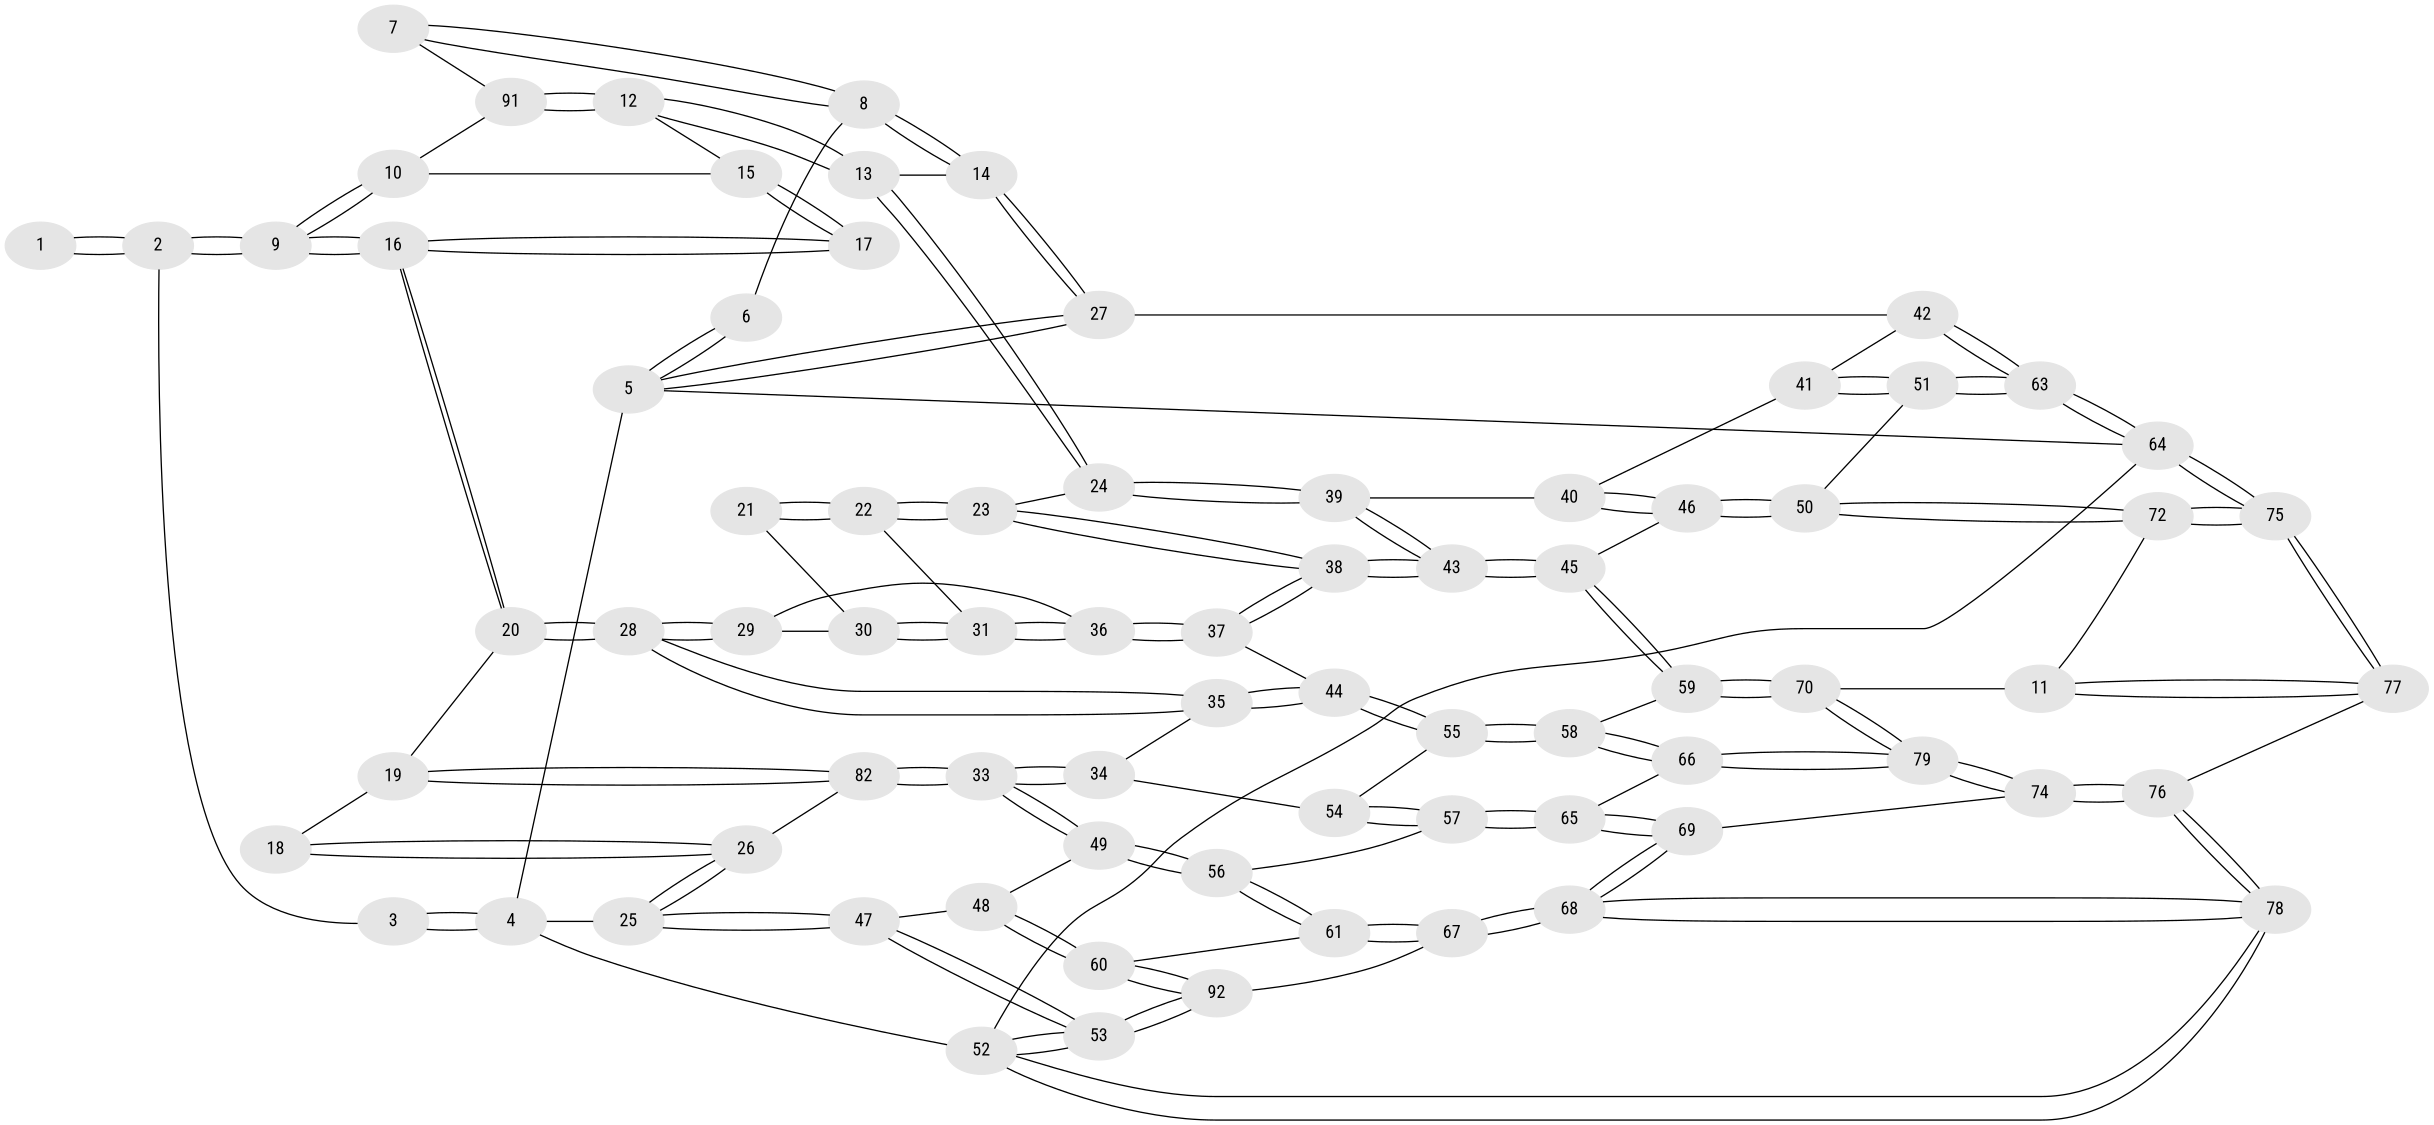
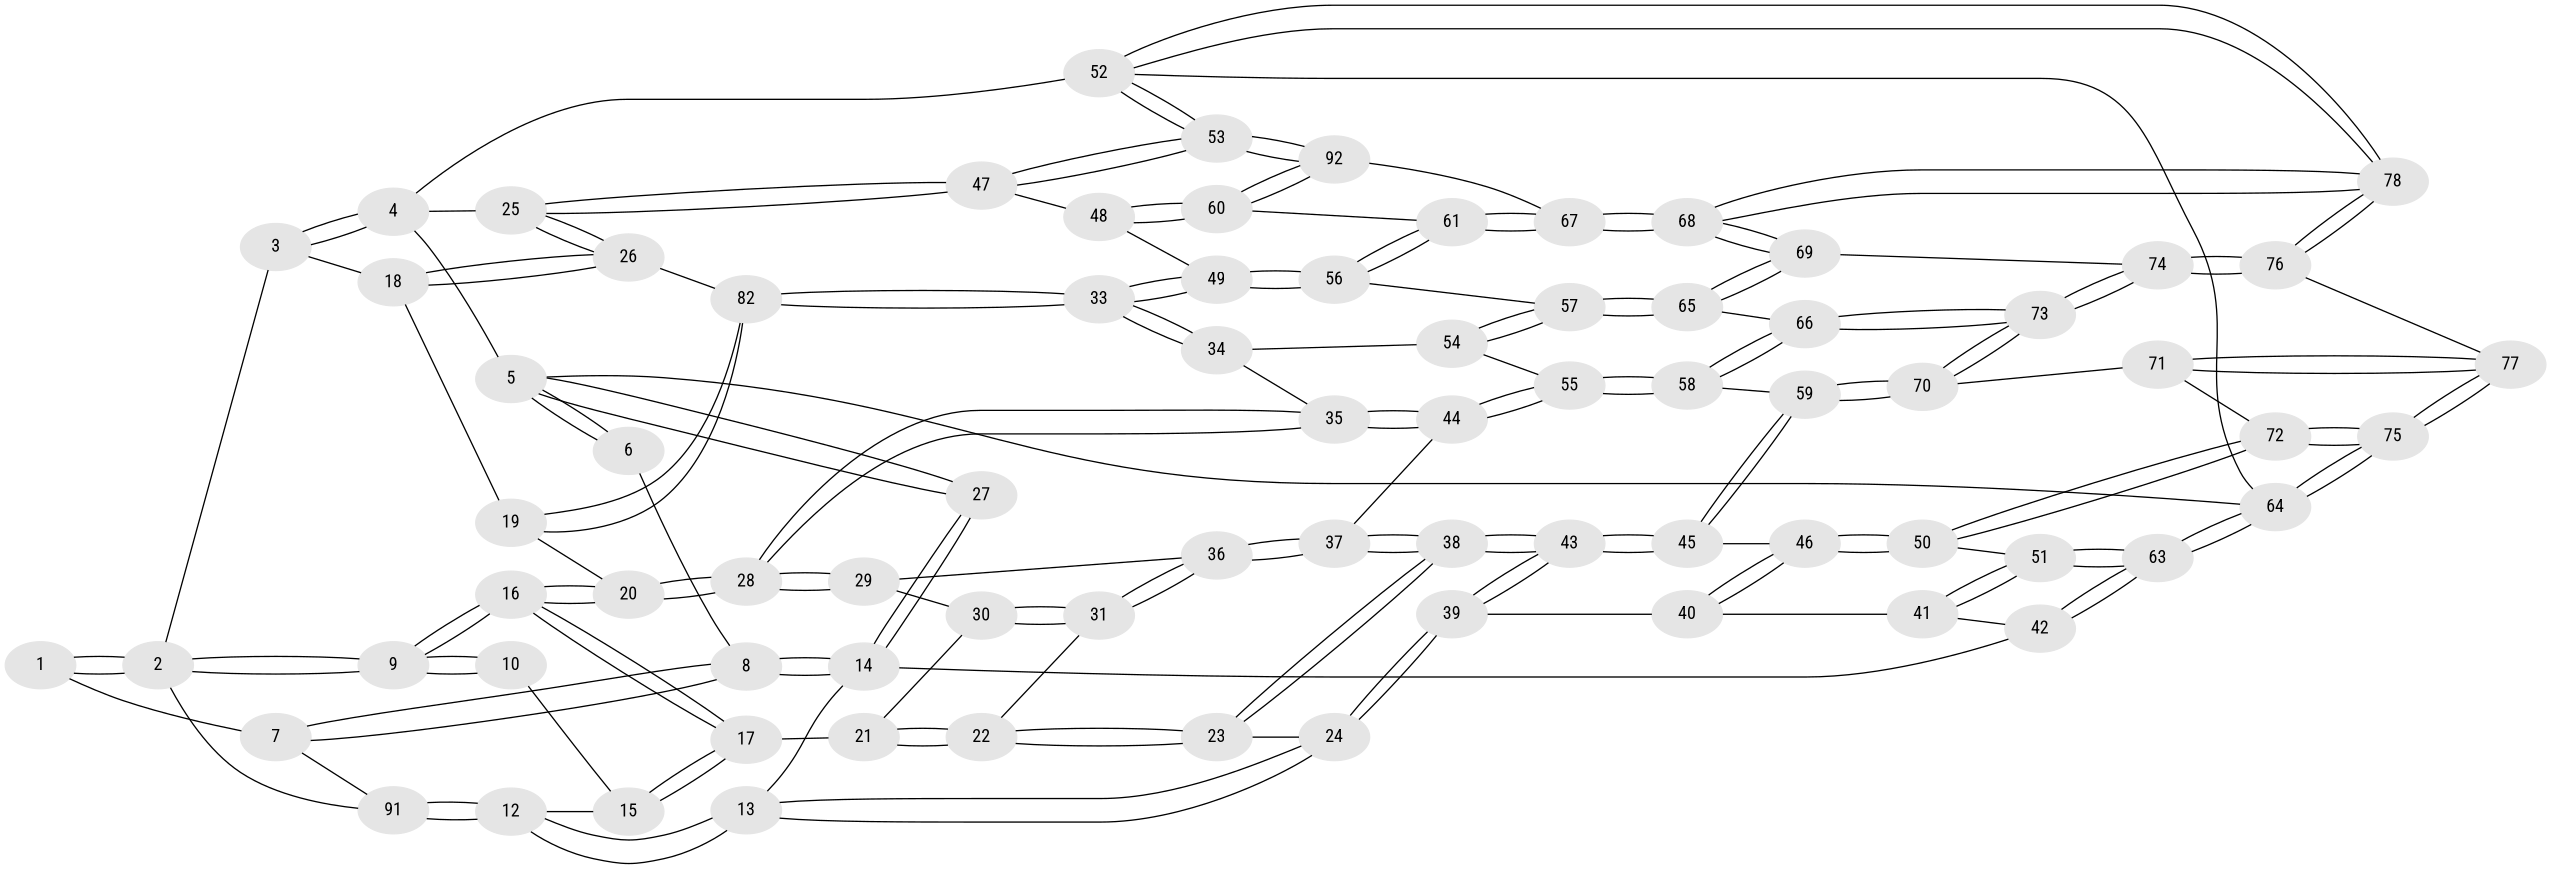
(452, 138) -> (246, 776)
none -> (335, 265)
(1511, 315) -> (1456, 677)
(2040, 689) -> (2158, 365)
none -> (154, 710)
none -> (796, 739)
(1923, 761) -> (2040, 315)
